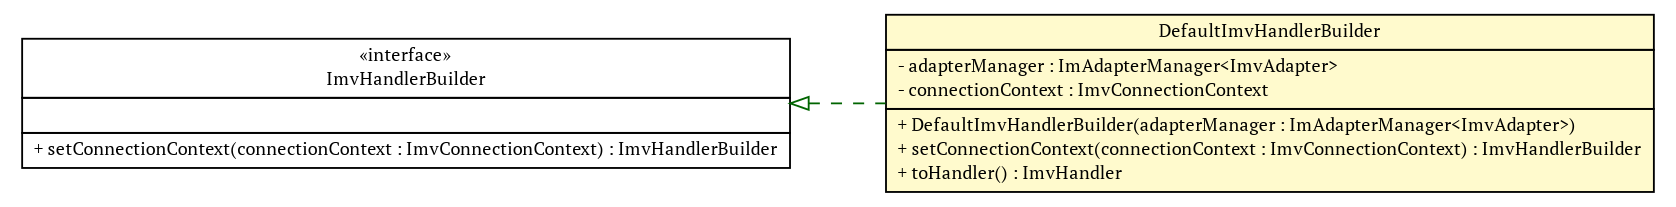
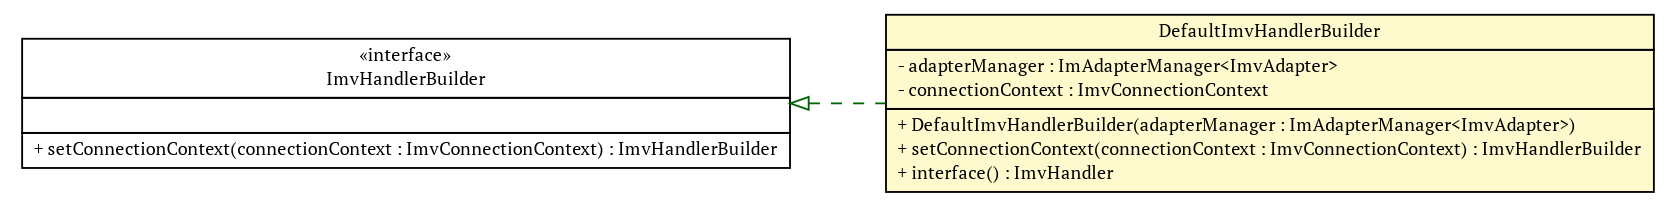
(1011, 174) -> (1006, 174)
